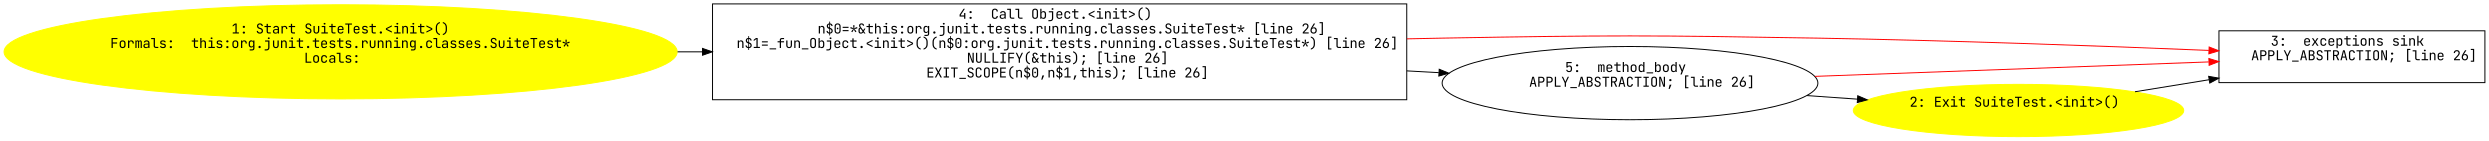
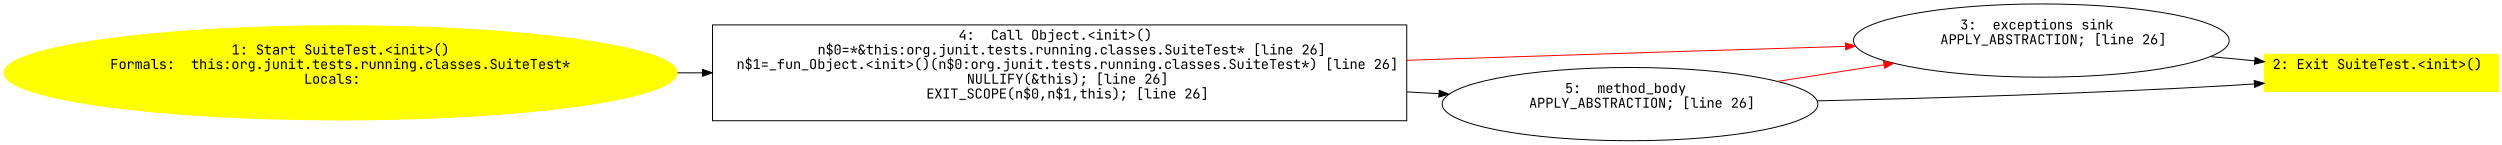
(2352, 57) -> (2041, 41)
(2172, 86) -> (2233, 59)
(2019, 110) -> (2381, 73)
